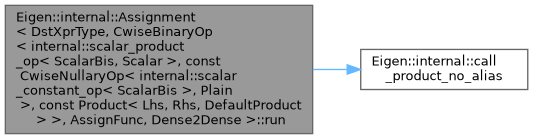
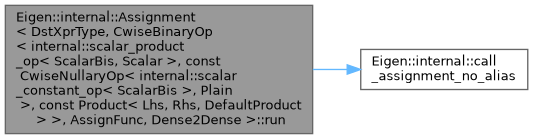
(444, 69) -> (444, 69)
